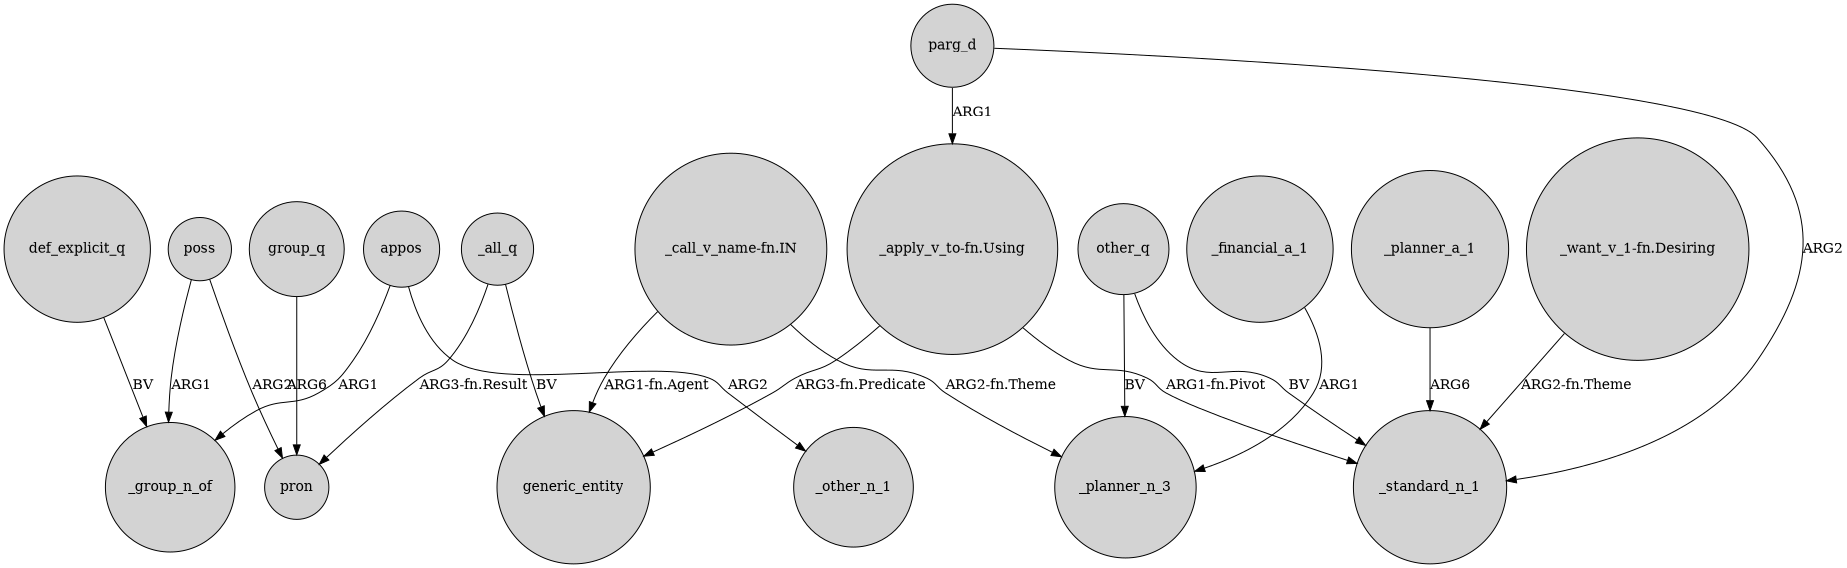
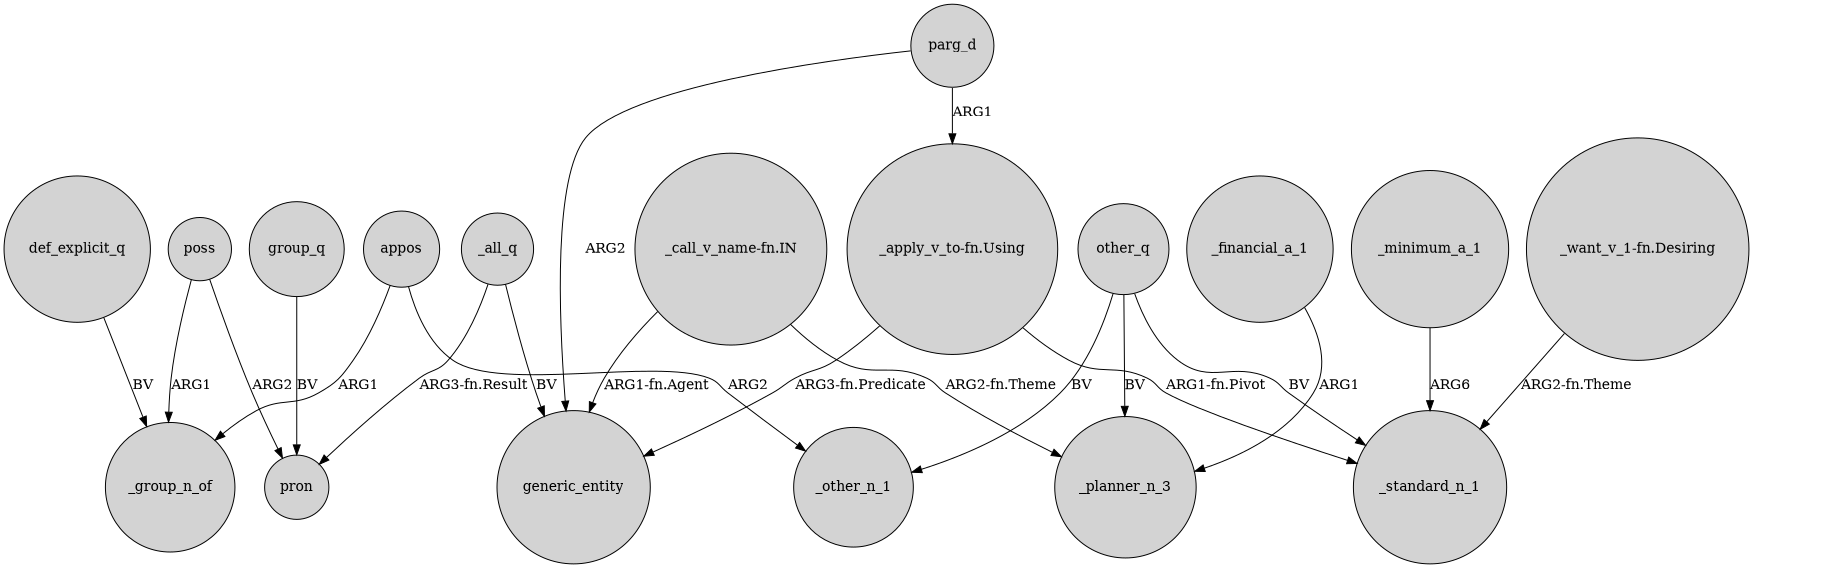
(1638, 100) -> (615, 117)
(1430, 249) -> (1430, 249)
(307, 386) -> (307, 386)
none -> (1043, 408)
